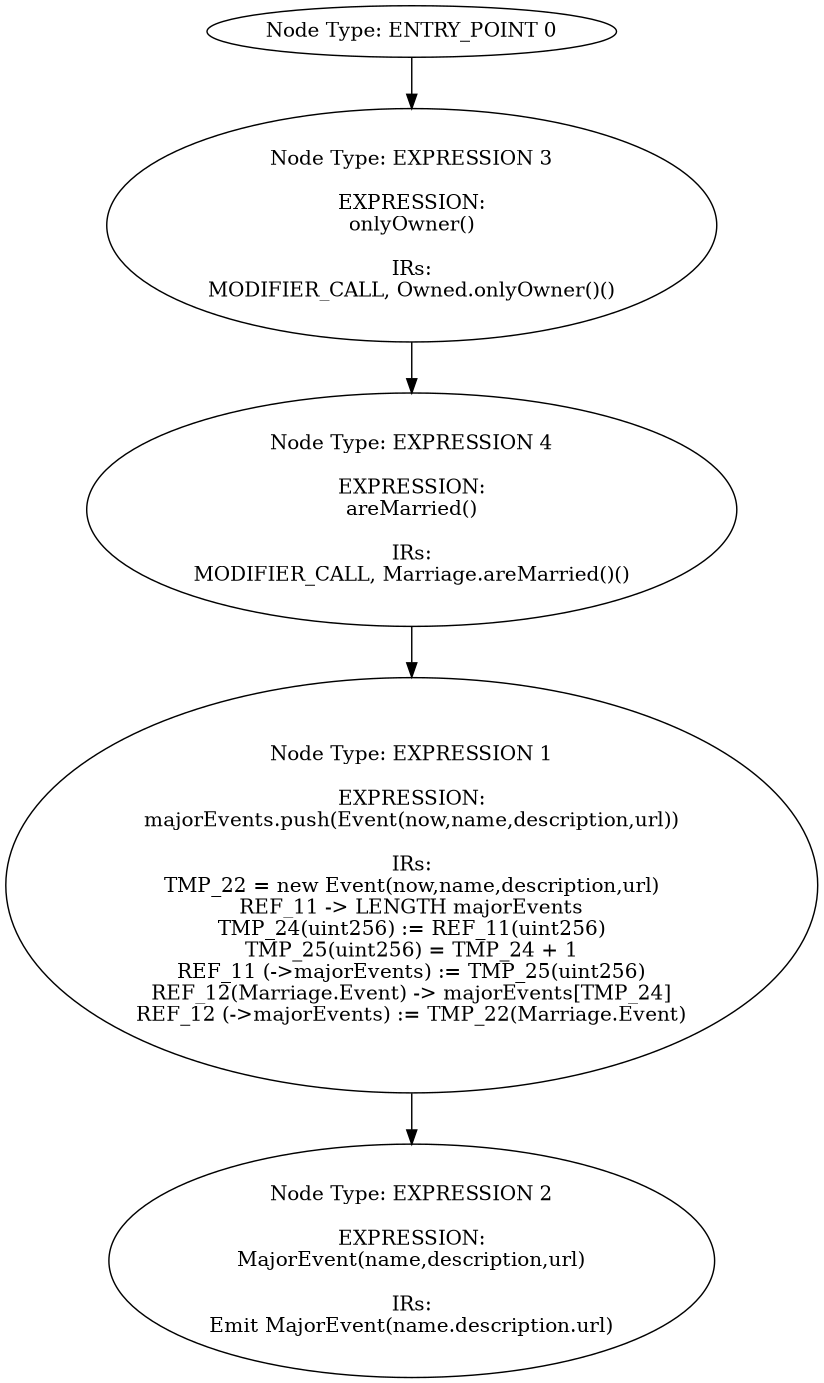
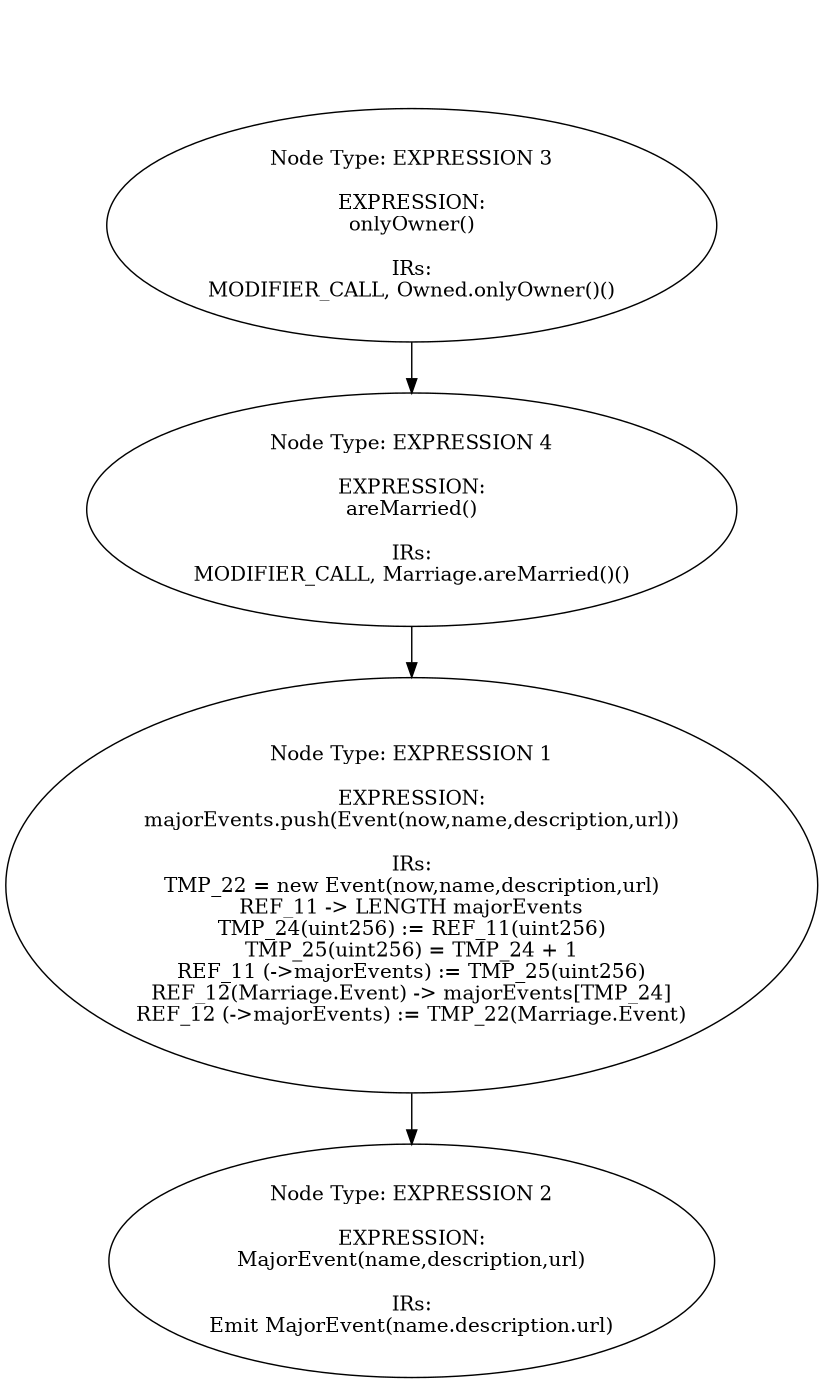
(412, 32) -> none
